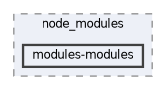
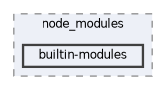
(83, 56) -> (83, 56)
